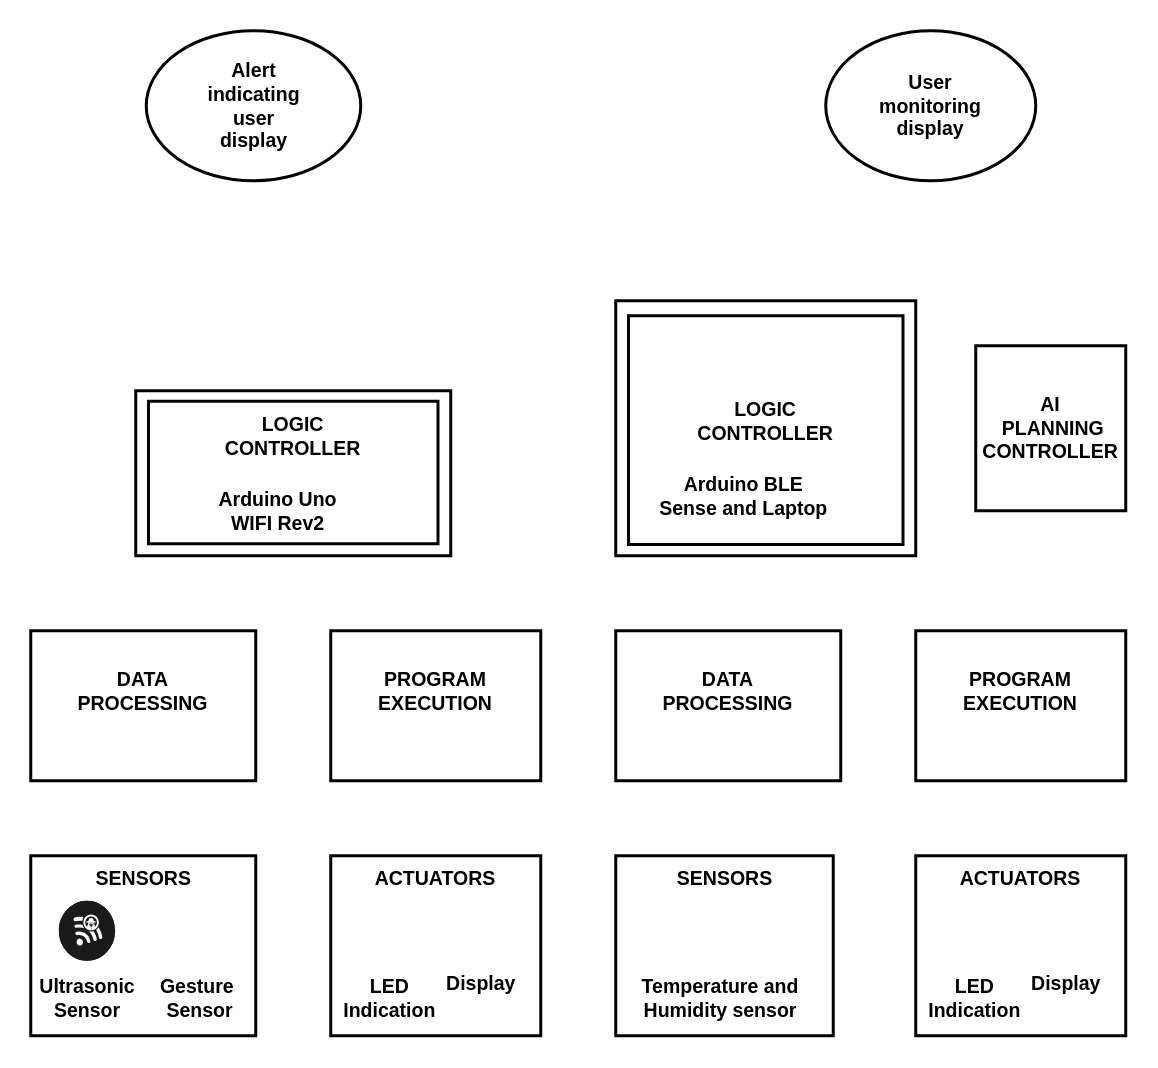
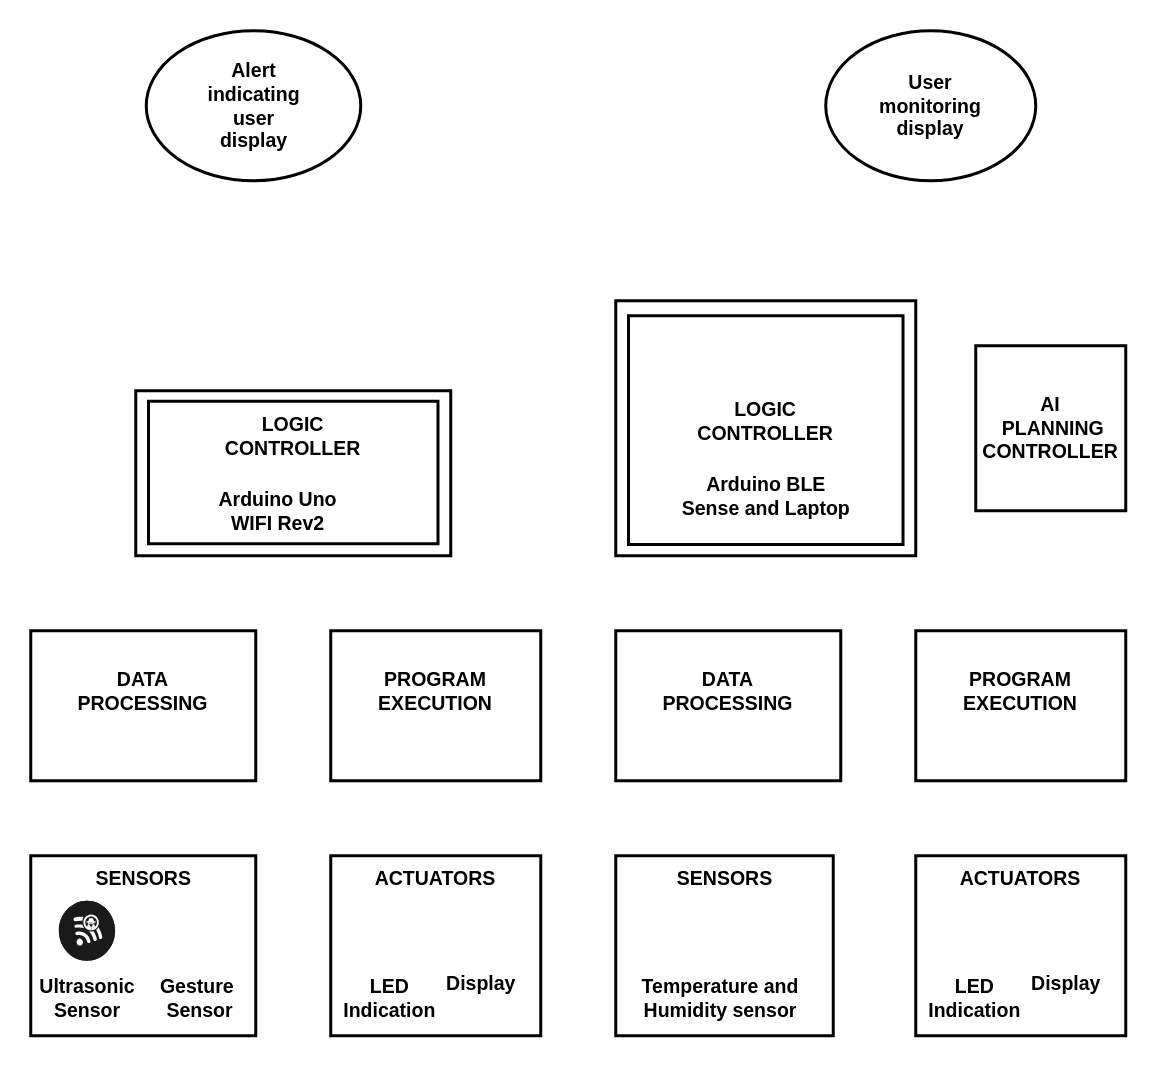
(743, 496) -> (766, 496)
